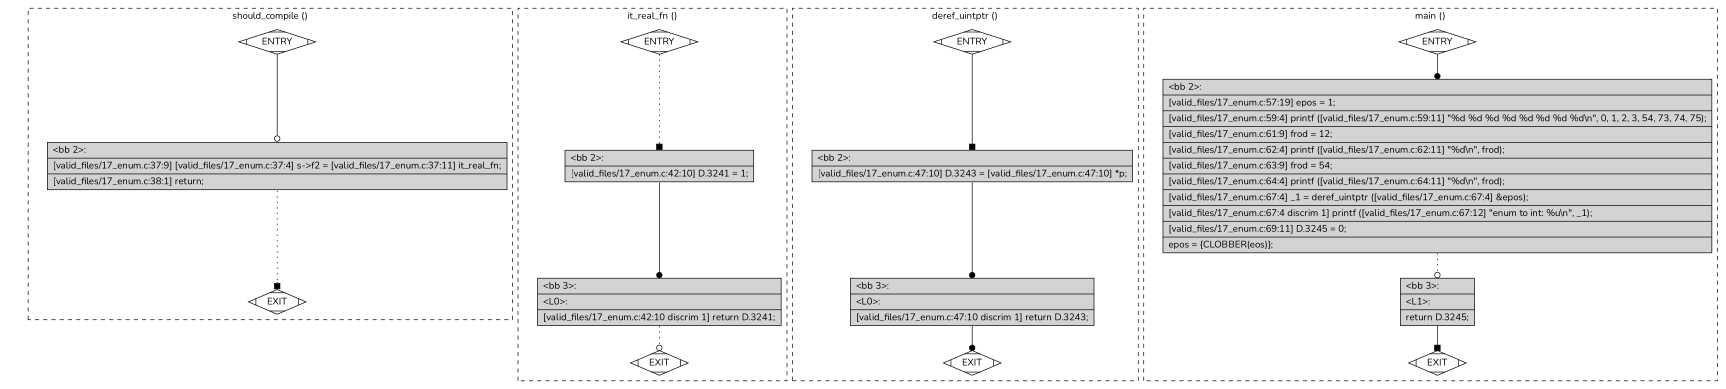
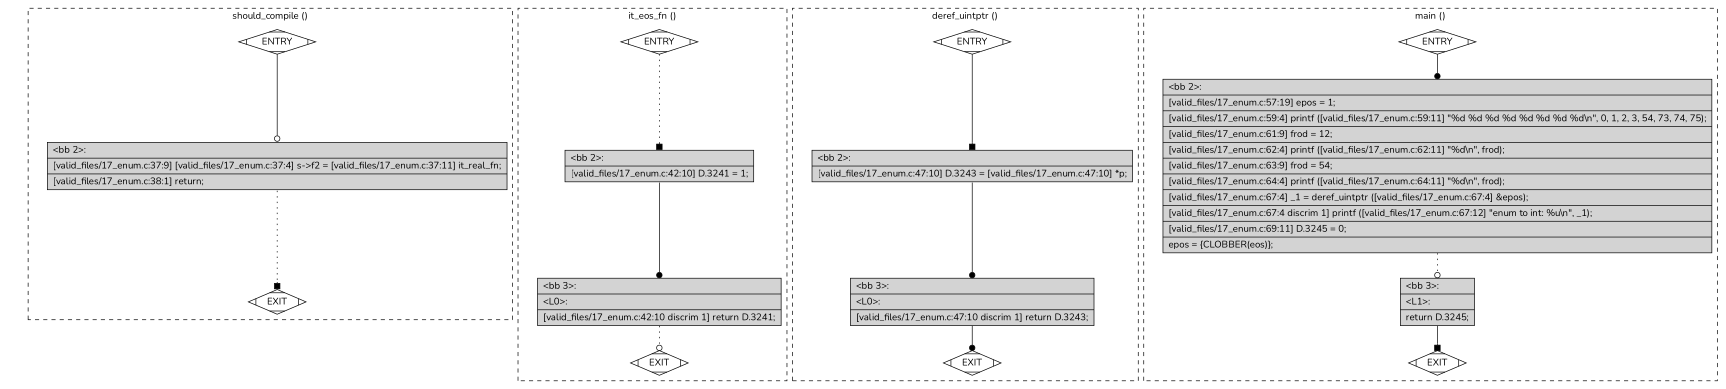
(652, 16) -> (652, 16)
